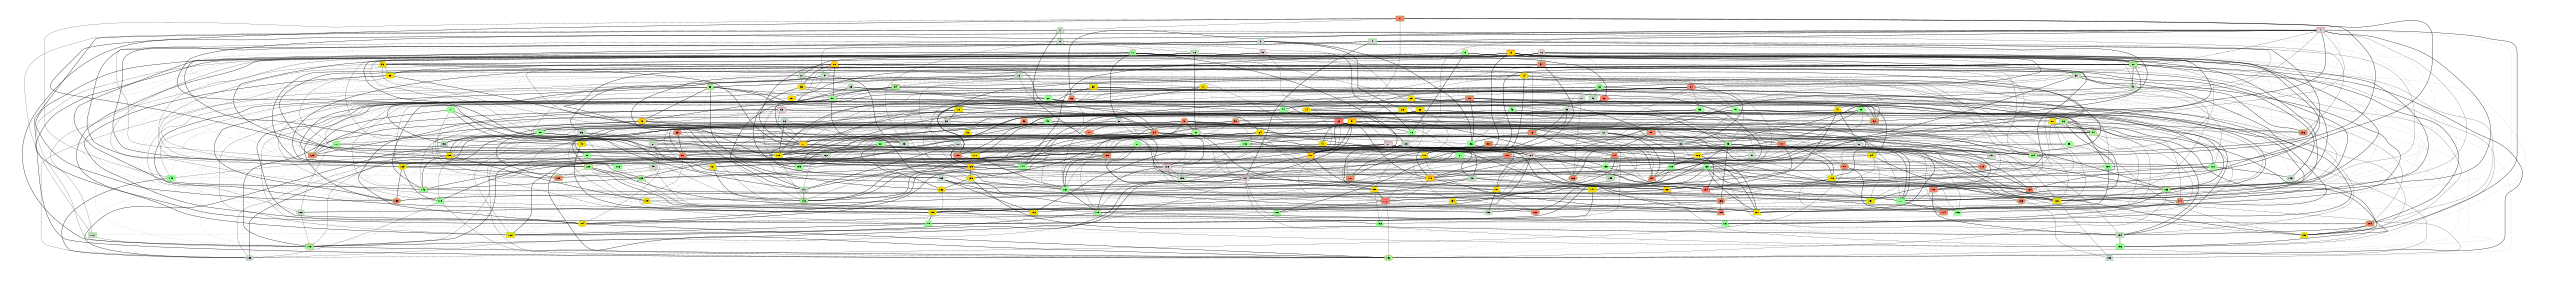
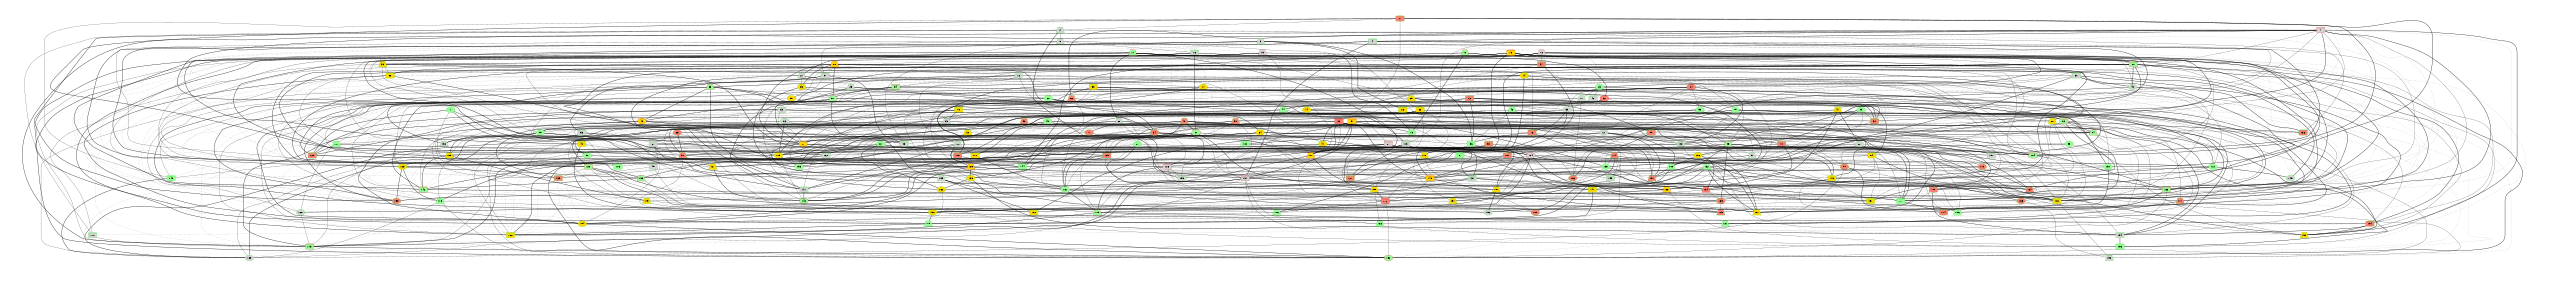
(1814, 97) -> none
(782, 110) -> (782, 110)
